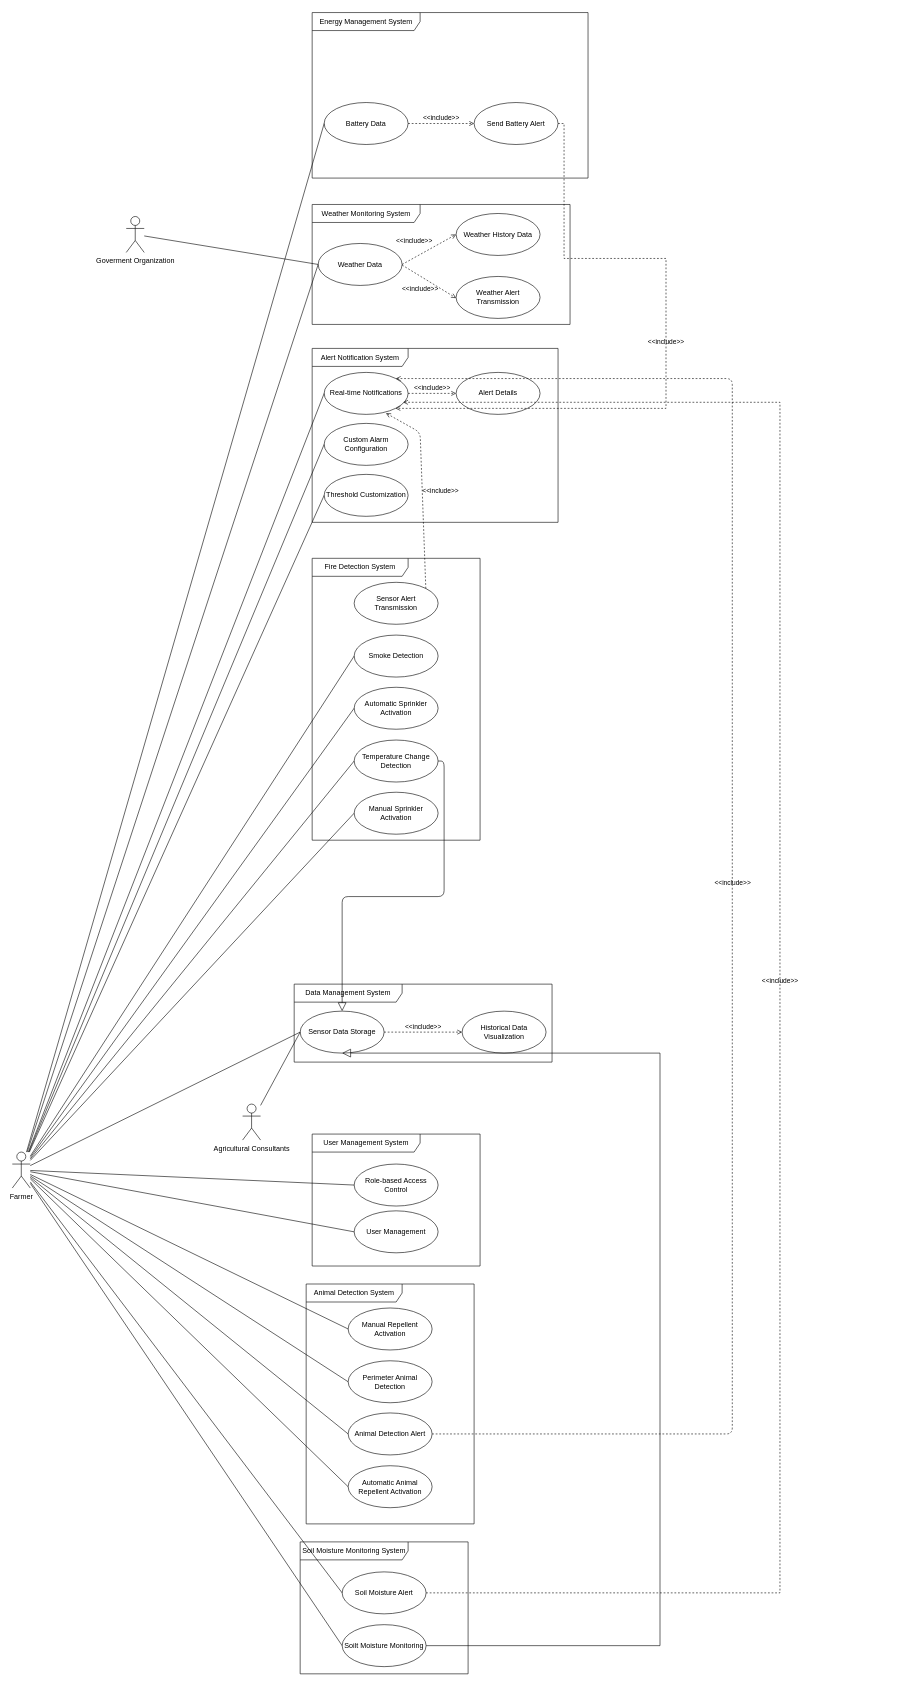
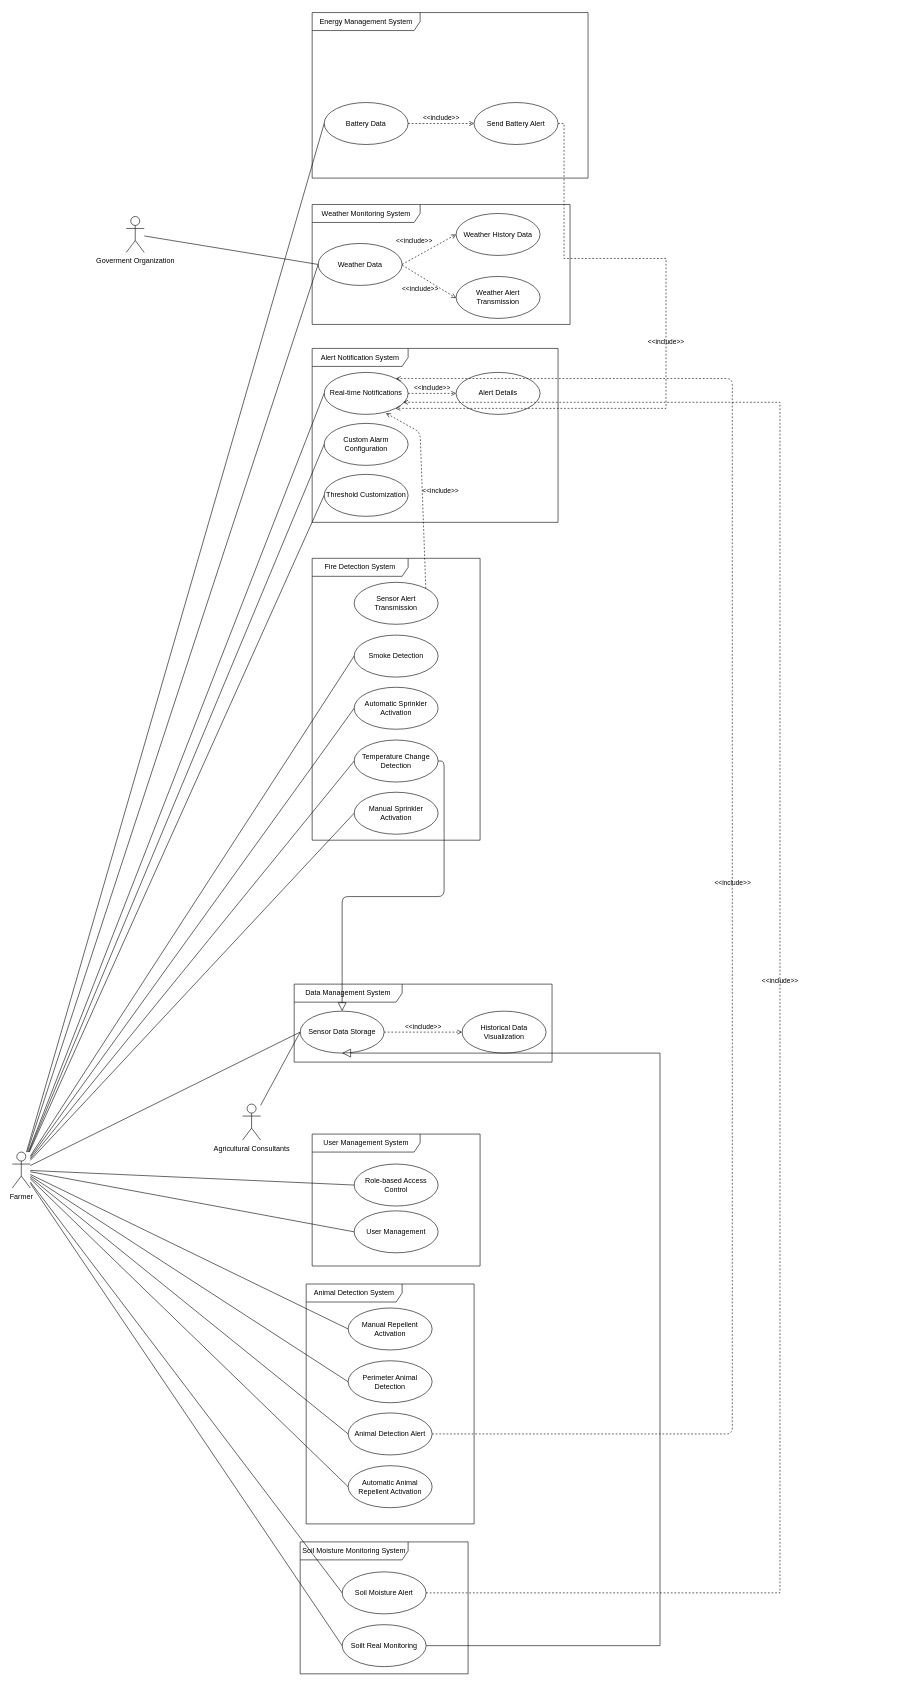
(384, 1646) -> (384, 1646)
